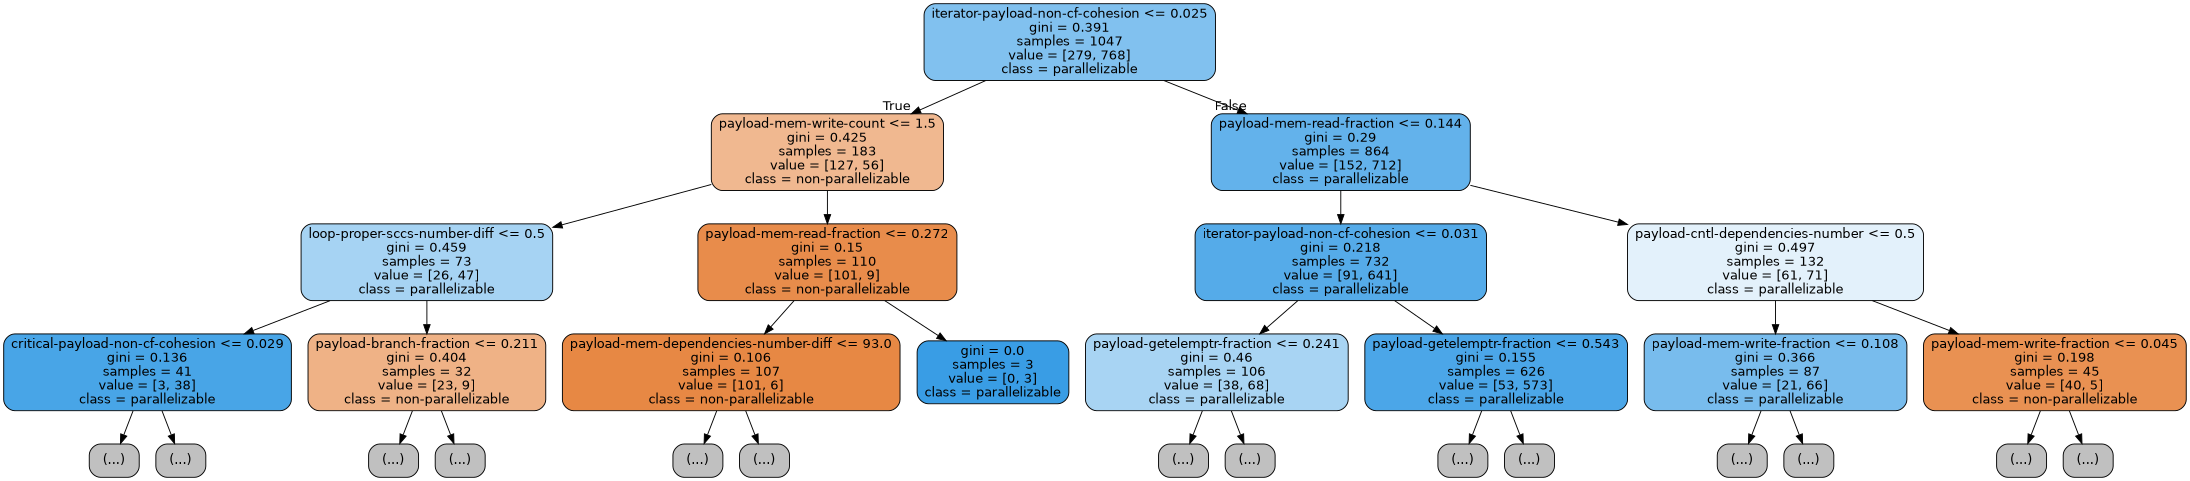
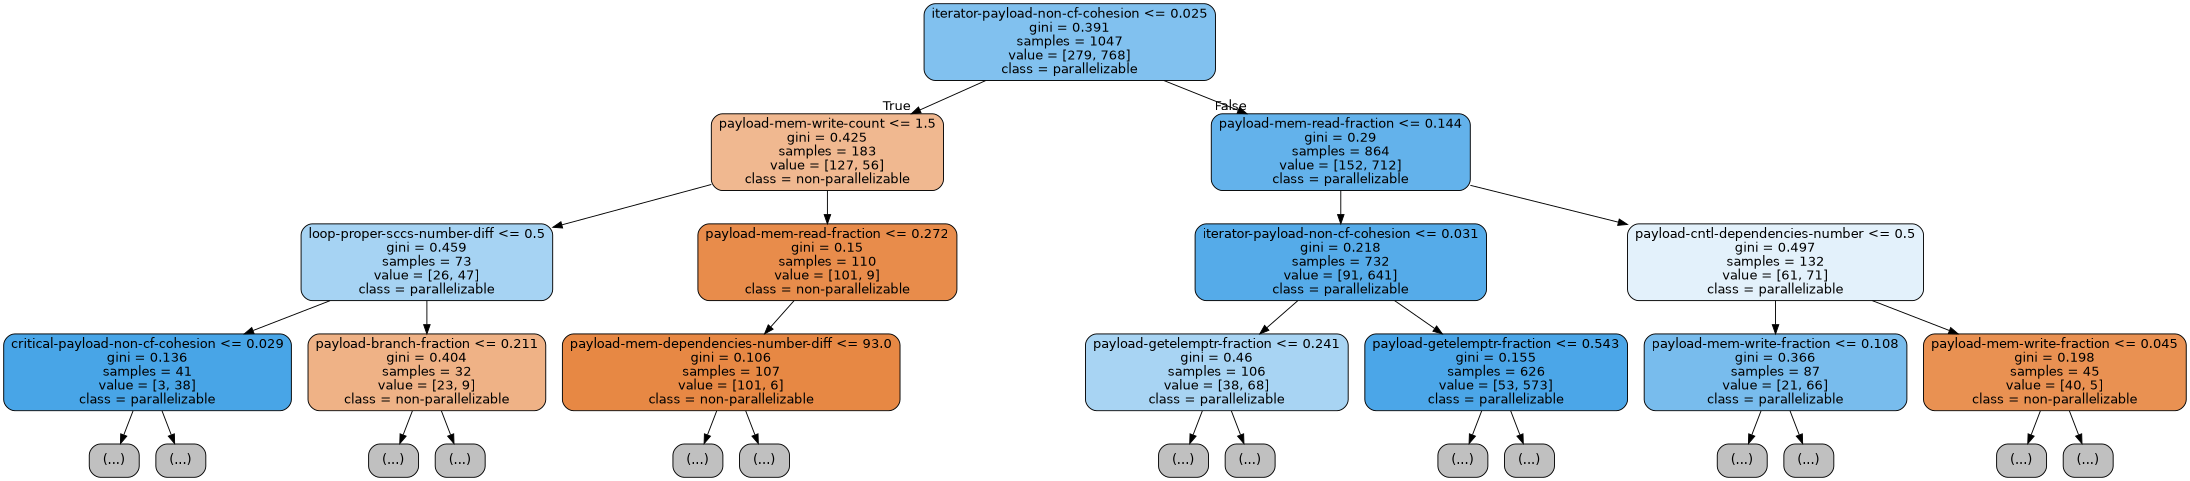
(993, 372) -> none
